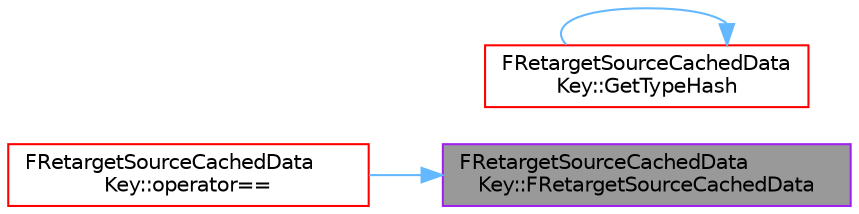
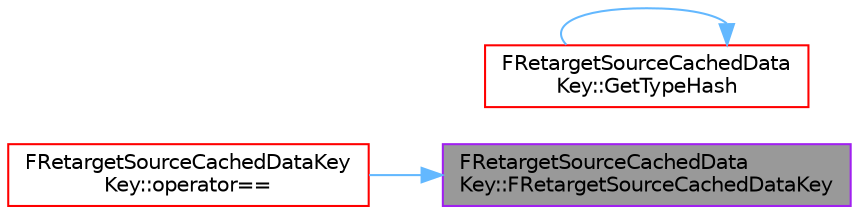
(188, 175) -> (188, 175)
(647, 175) -> (647, 175)
